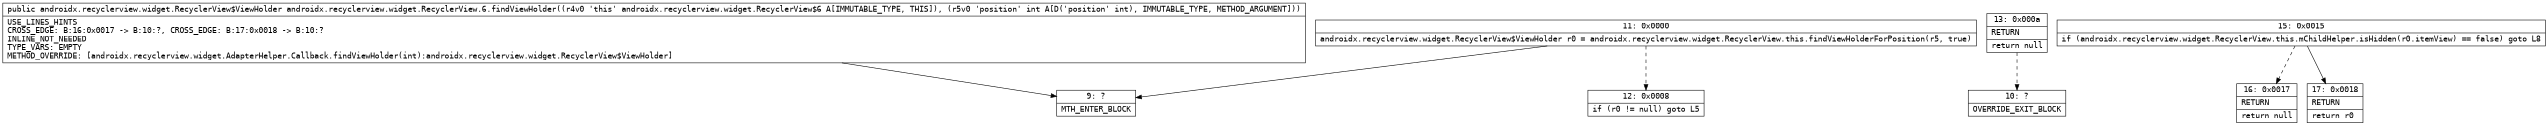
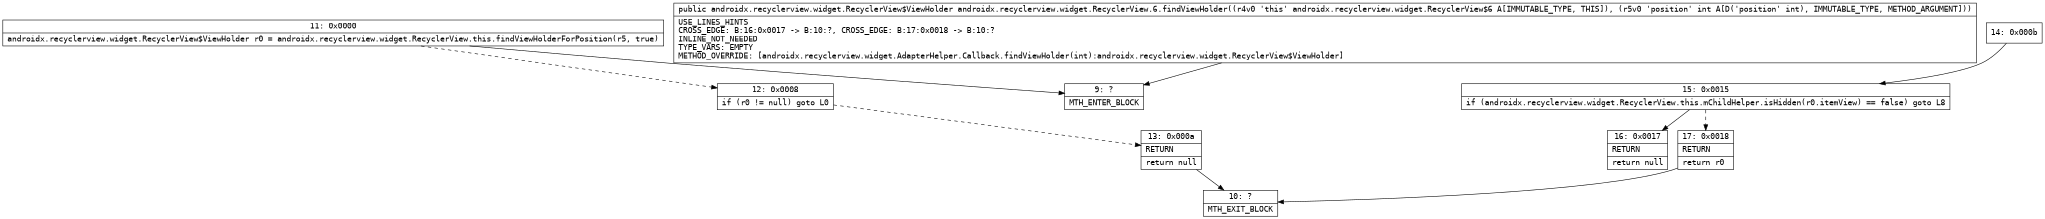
none -> (2014, 33)
(2287, 62) -> (1678, 118)
(2315, 62) -> (1706, 117)
(2017, 69) -> (1208, 178)
(1646, 109) -> (775, 103)
(2017, 109) -> (1241, 209)
none -> (984, 125)
none -> (1482, 194)
